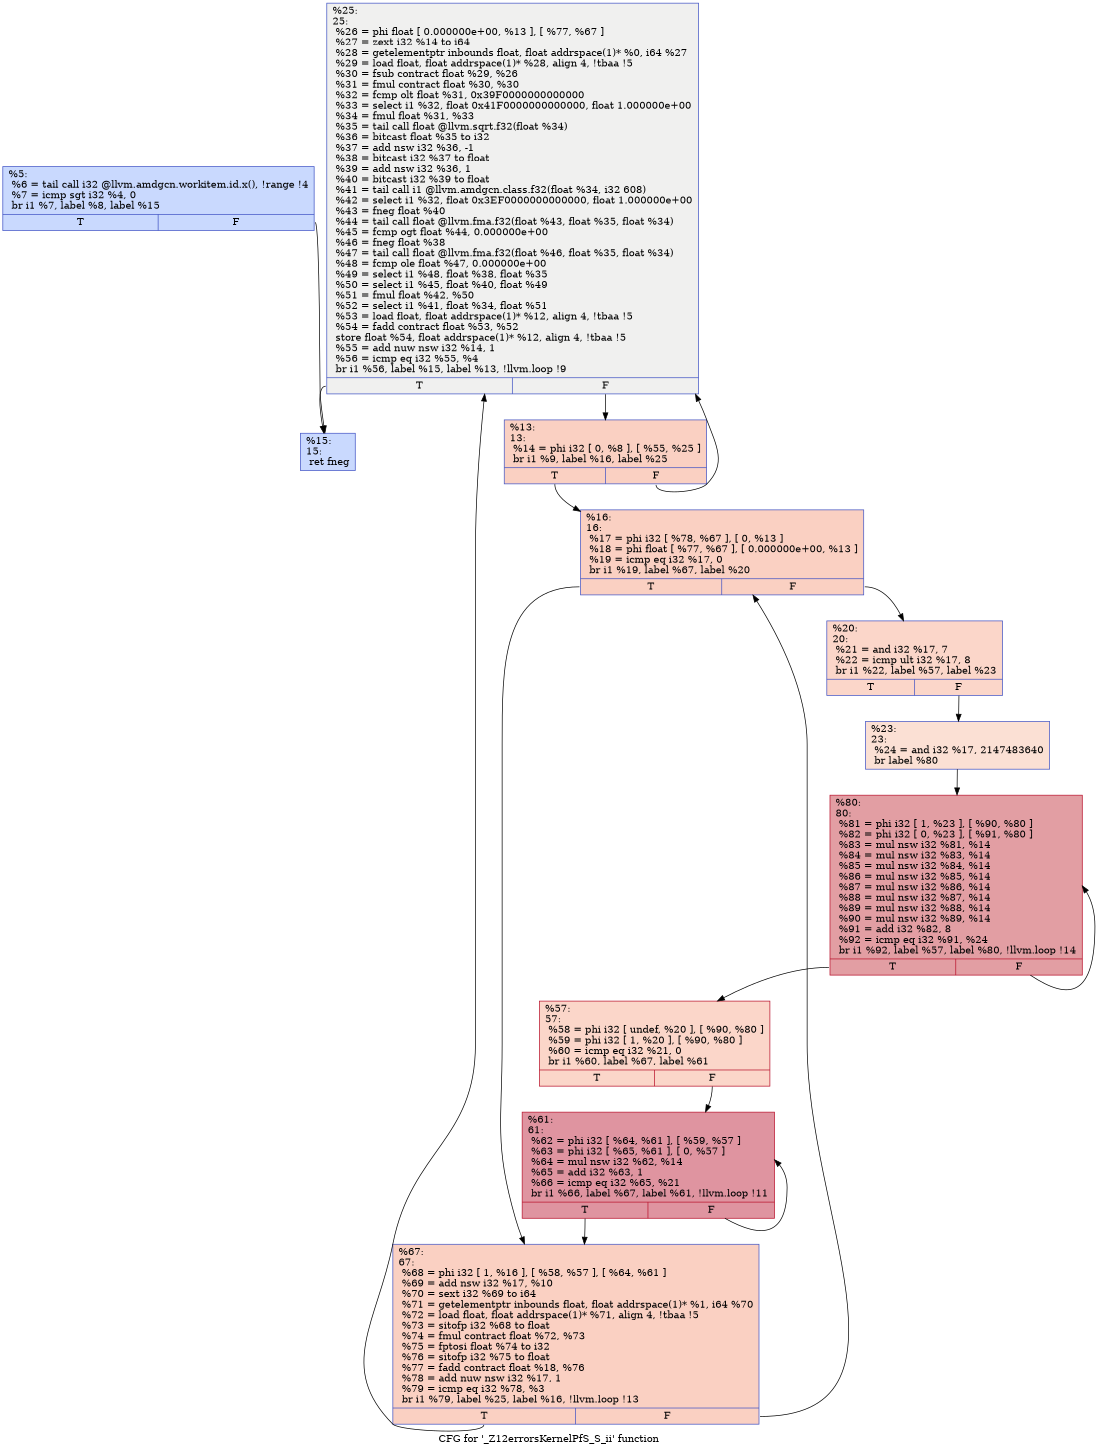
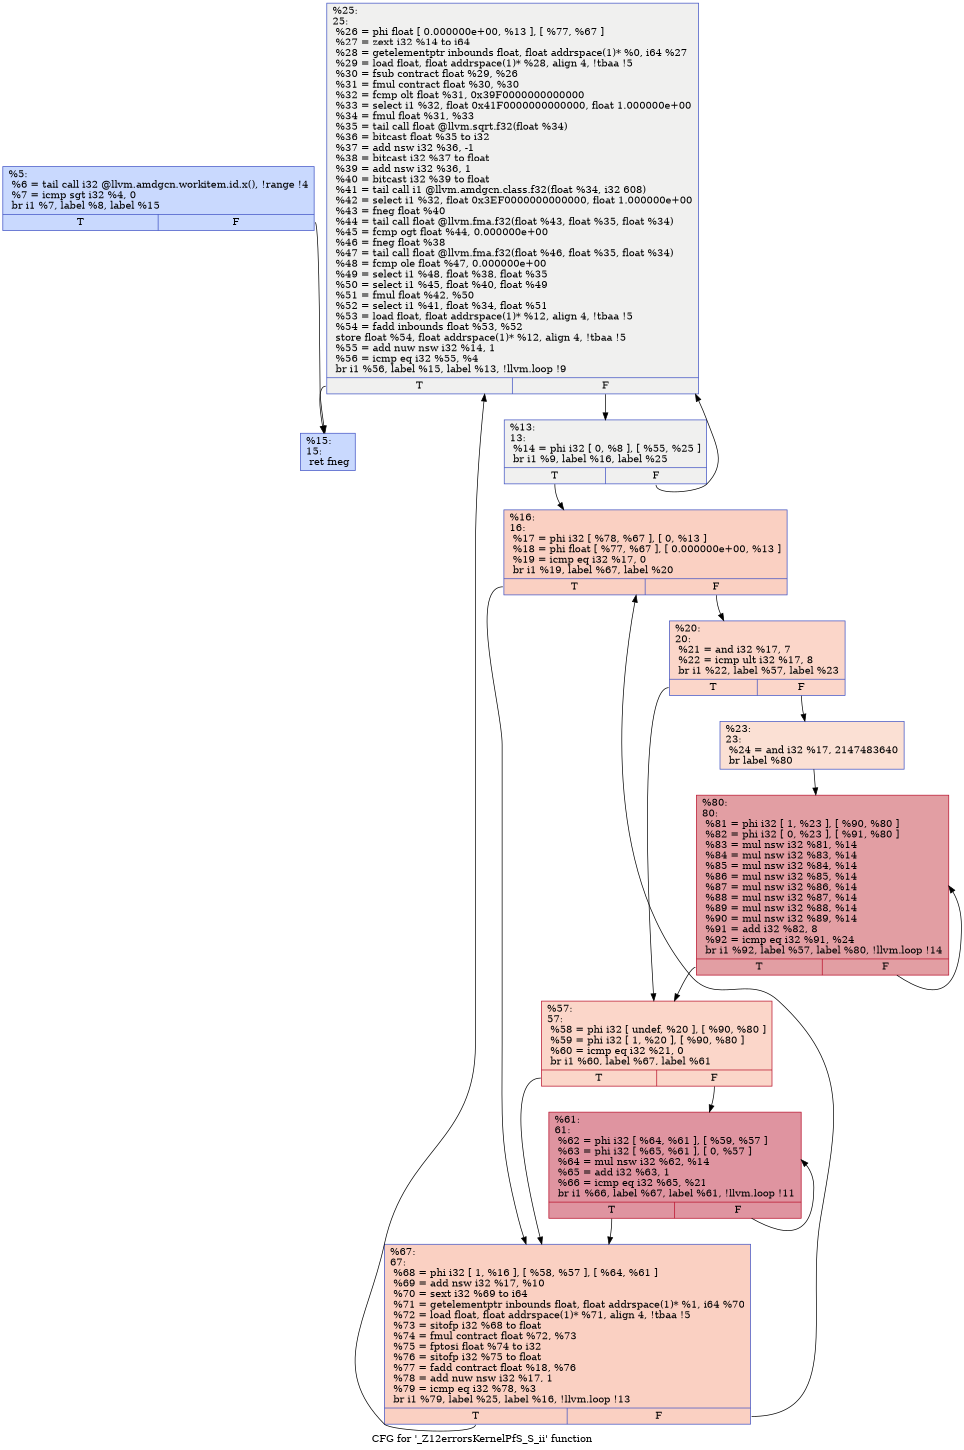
(426, 327) -> (428, 327)
(605, 452) -> (605, 452)
none -> (648, 838)
none -> (524, 1154)
